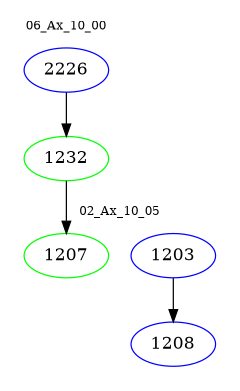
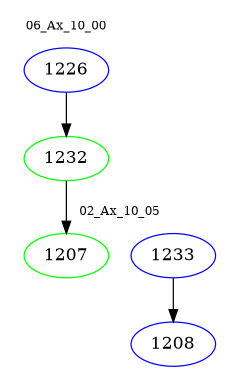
(66, 70) -> (66, 70)
(173, 256) -> (173, 256)
